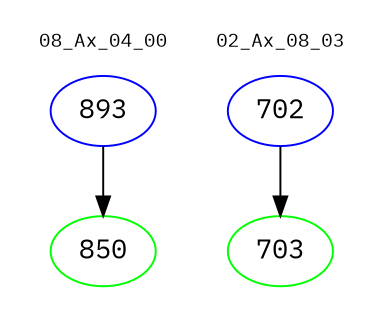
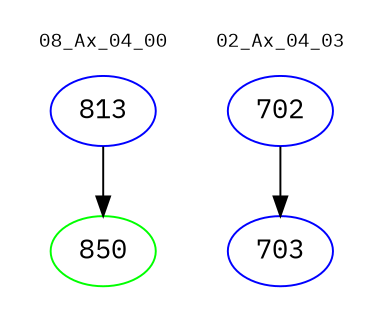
(281, 42) -> (281, 42)
(103, 111) -> (103, 111)
(280, 251) -> (280, 251)
